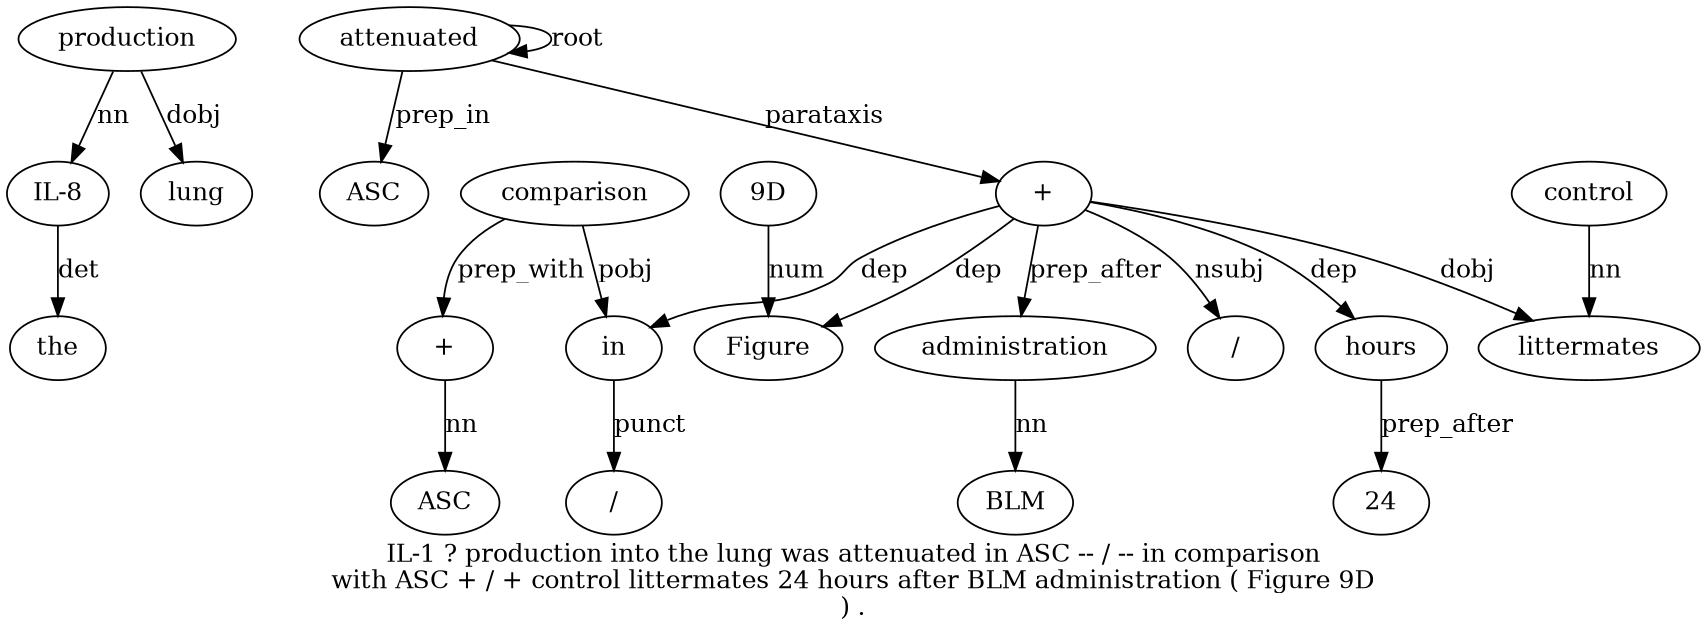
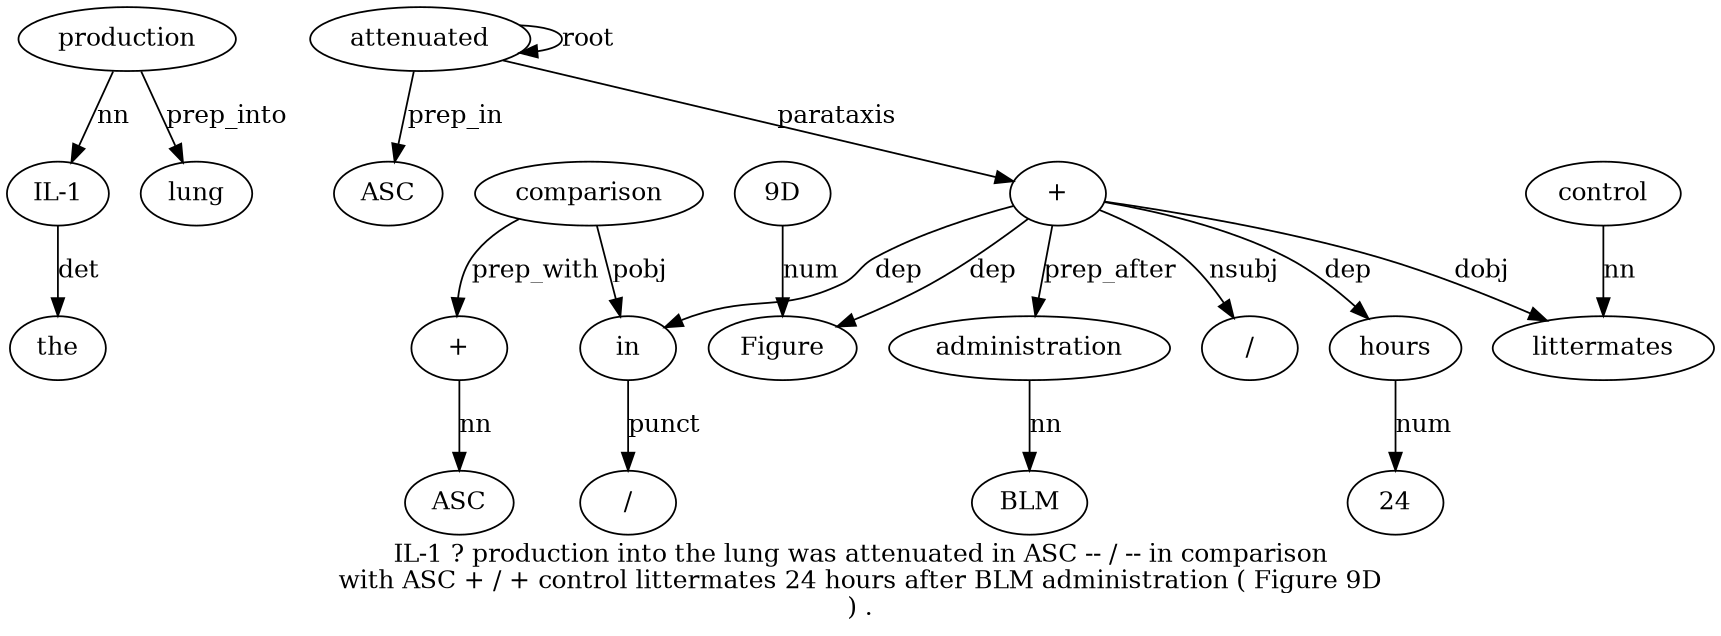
(194, 116) -> (227, 116)
(58, 194) -> (58, 194)
(1448, 425) -> (1424, 425)
